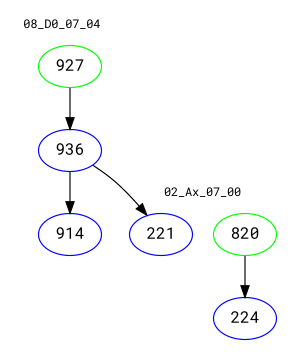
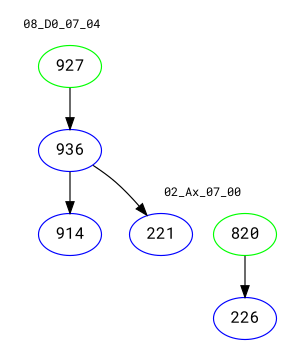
(245, 318) -> (245, 318)
